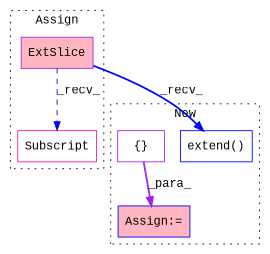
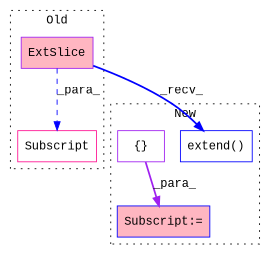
(57, 20) -> (57, 20)
(79, 90) -> (79, 90)
(154, 222) -> (164, 222)
